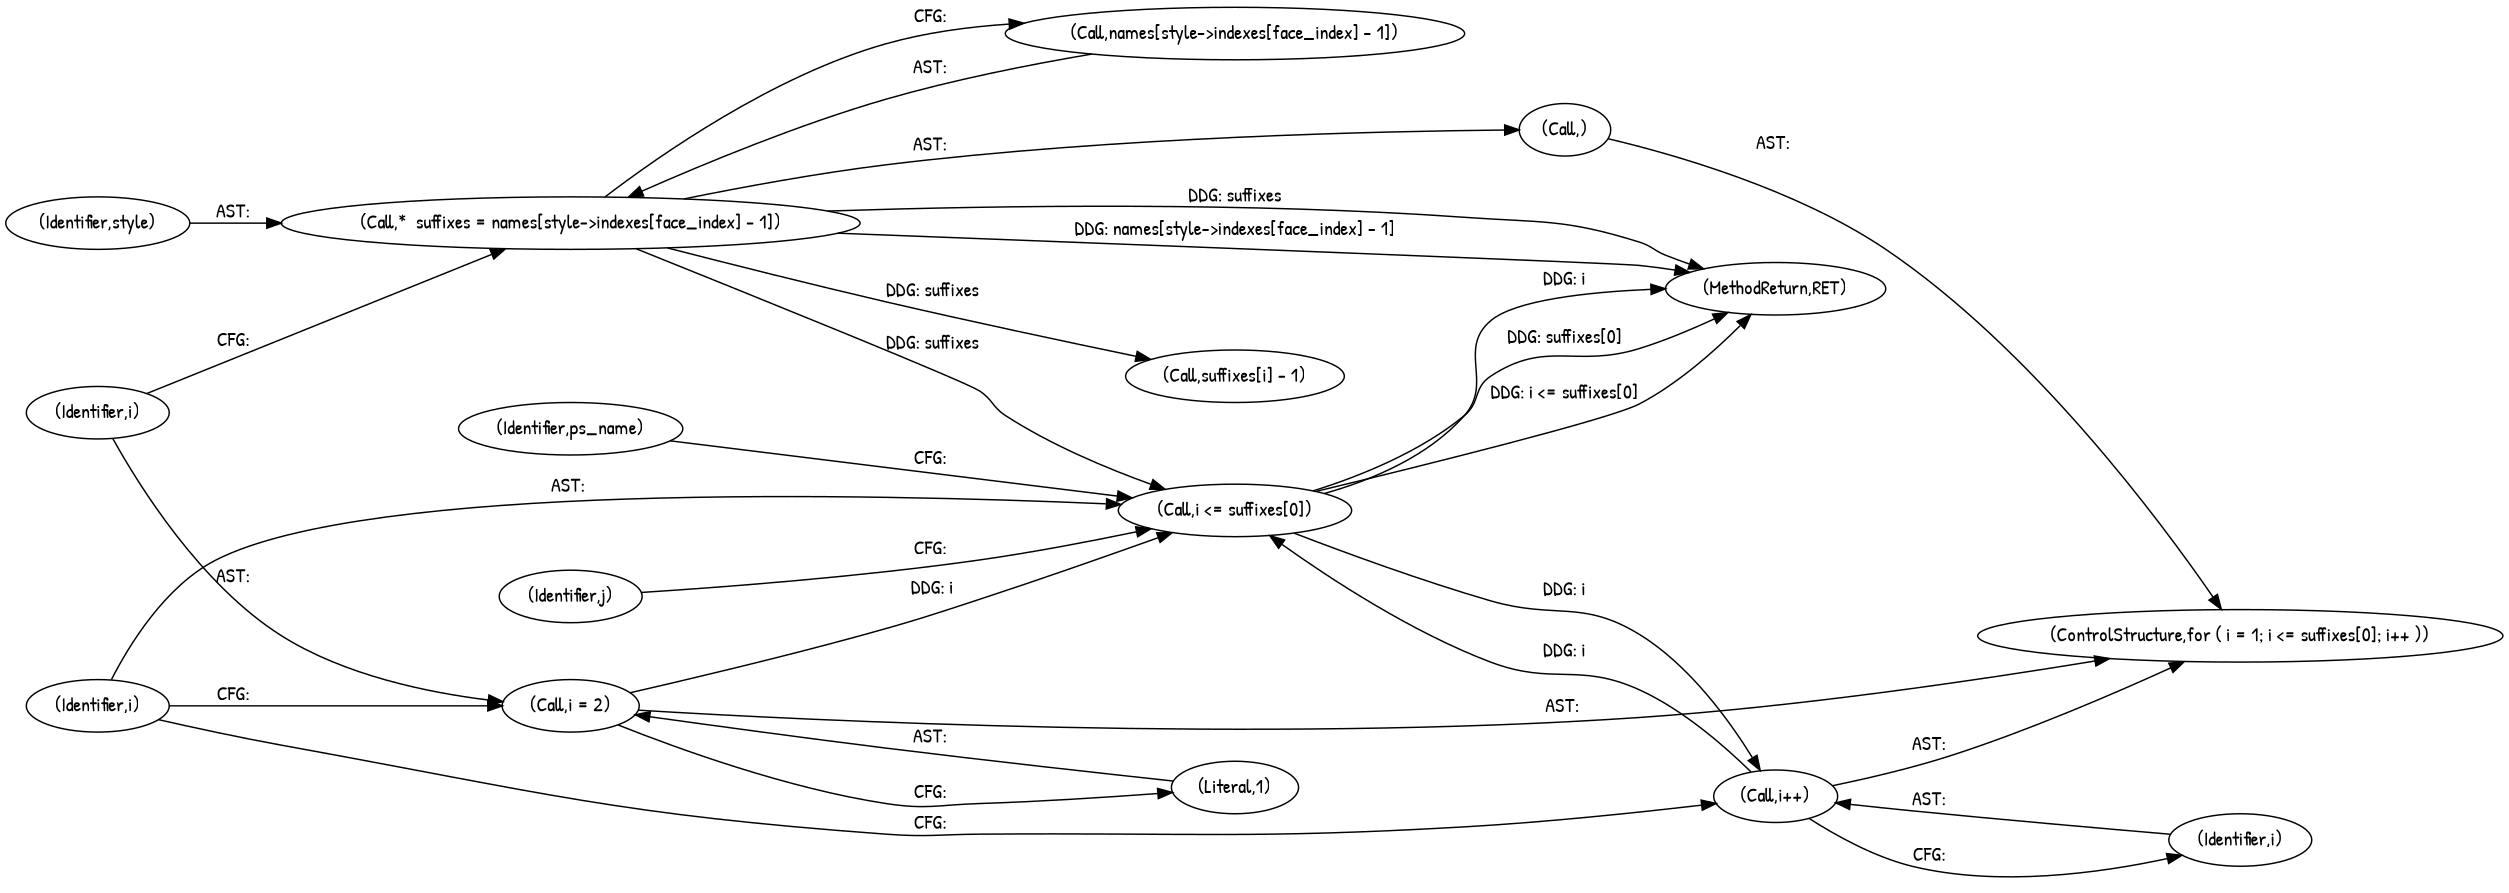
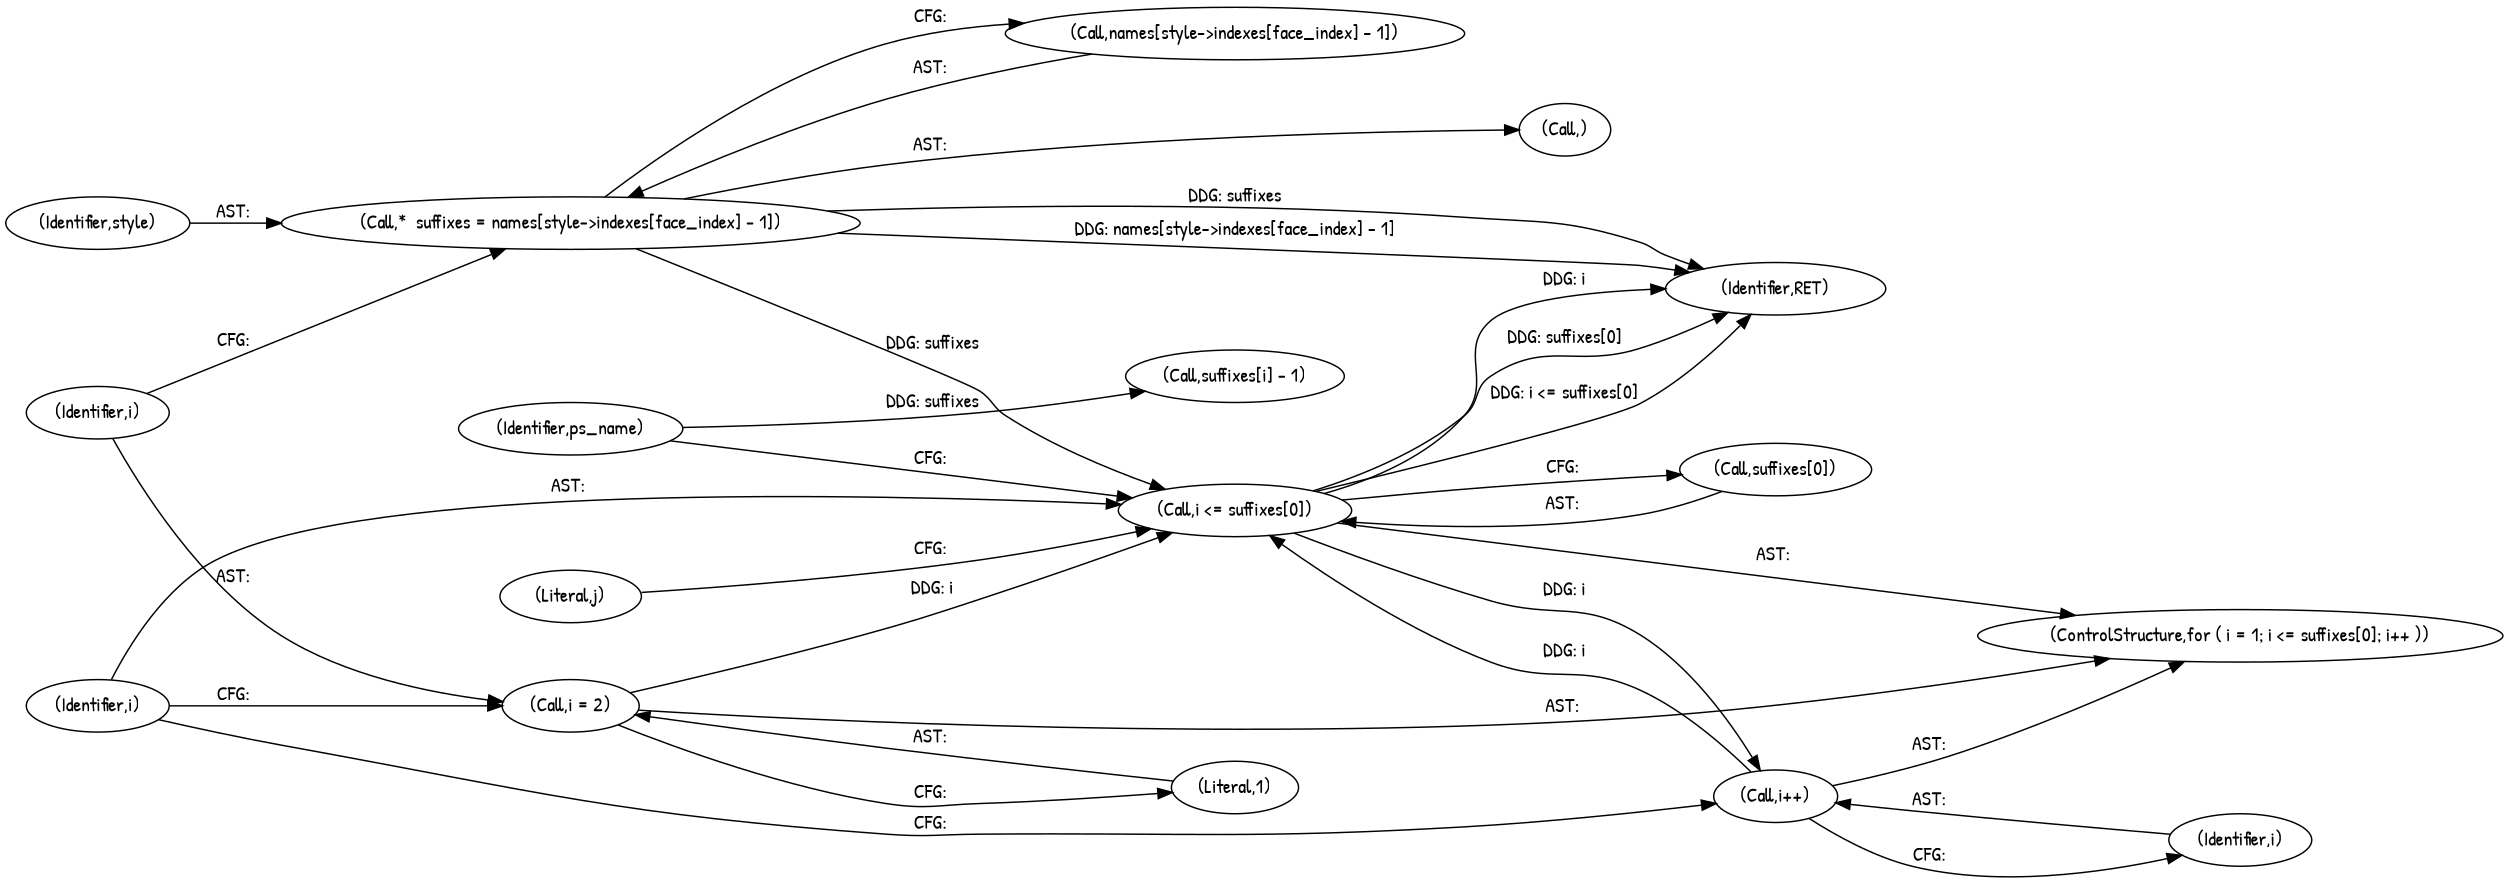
(1776, 289) -> (1776, 289)
(1957, 304) -> (1699, 568)
(901, 305) -> (907, 418)
none -> (1776, 470)
(571, 596) -> (571, 596)
